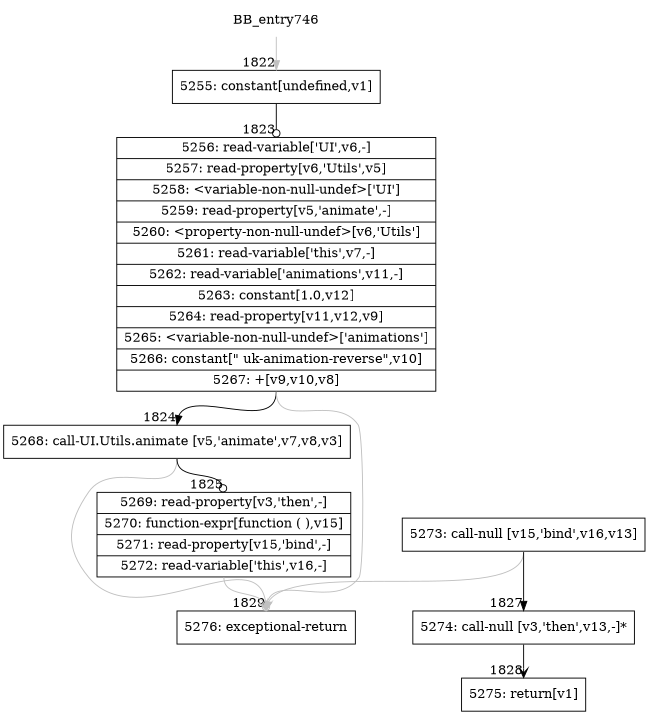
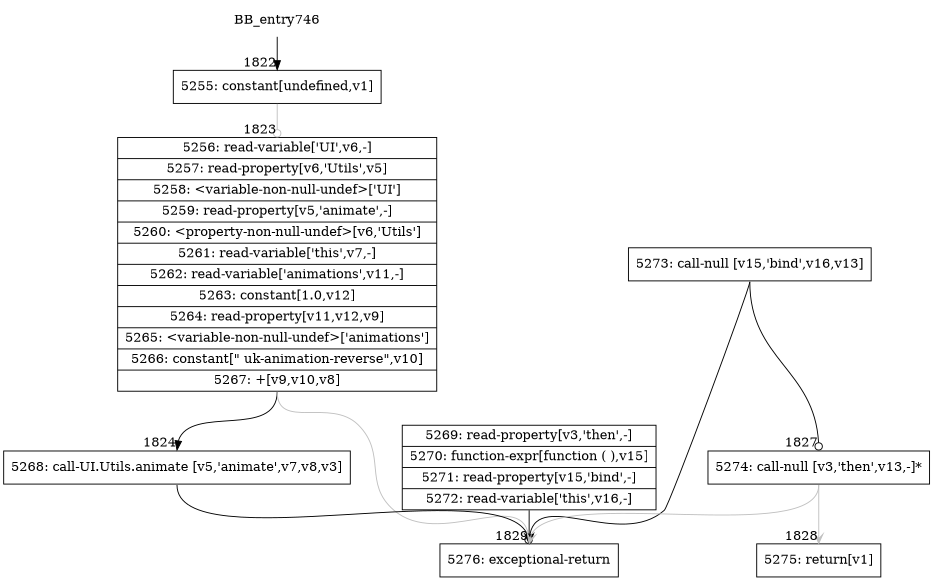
(276, 49) -> (277, 49)
(276, 117) -> (277, 117)
(197, 475) -> none
none -> (678, 514)
(88, 577) -> (350, 514)
(524, 577) -> (782, 363)
(399, 581) -> (683, 465)
(240, 593) -> (529, 522)
(524, 656) -> (819, 509)
